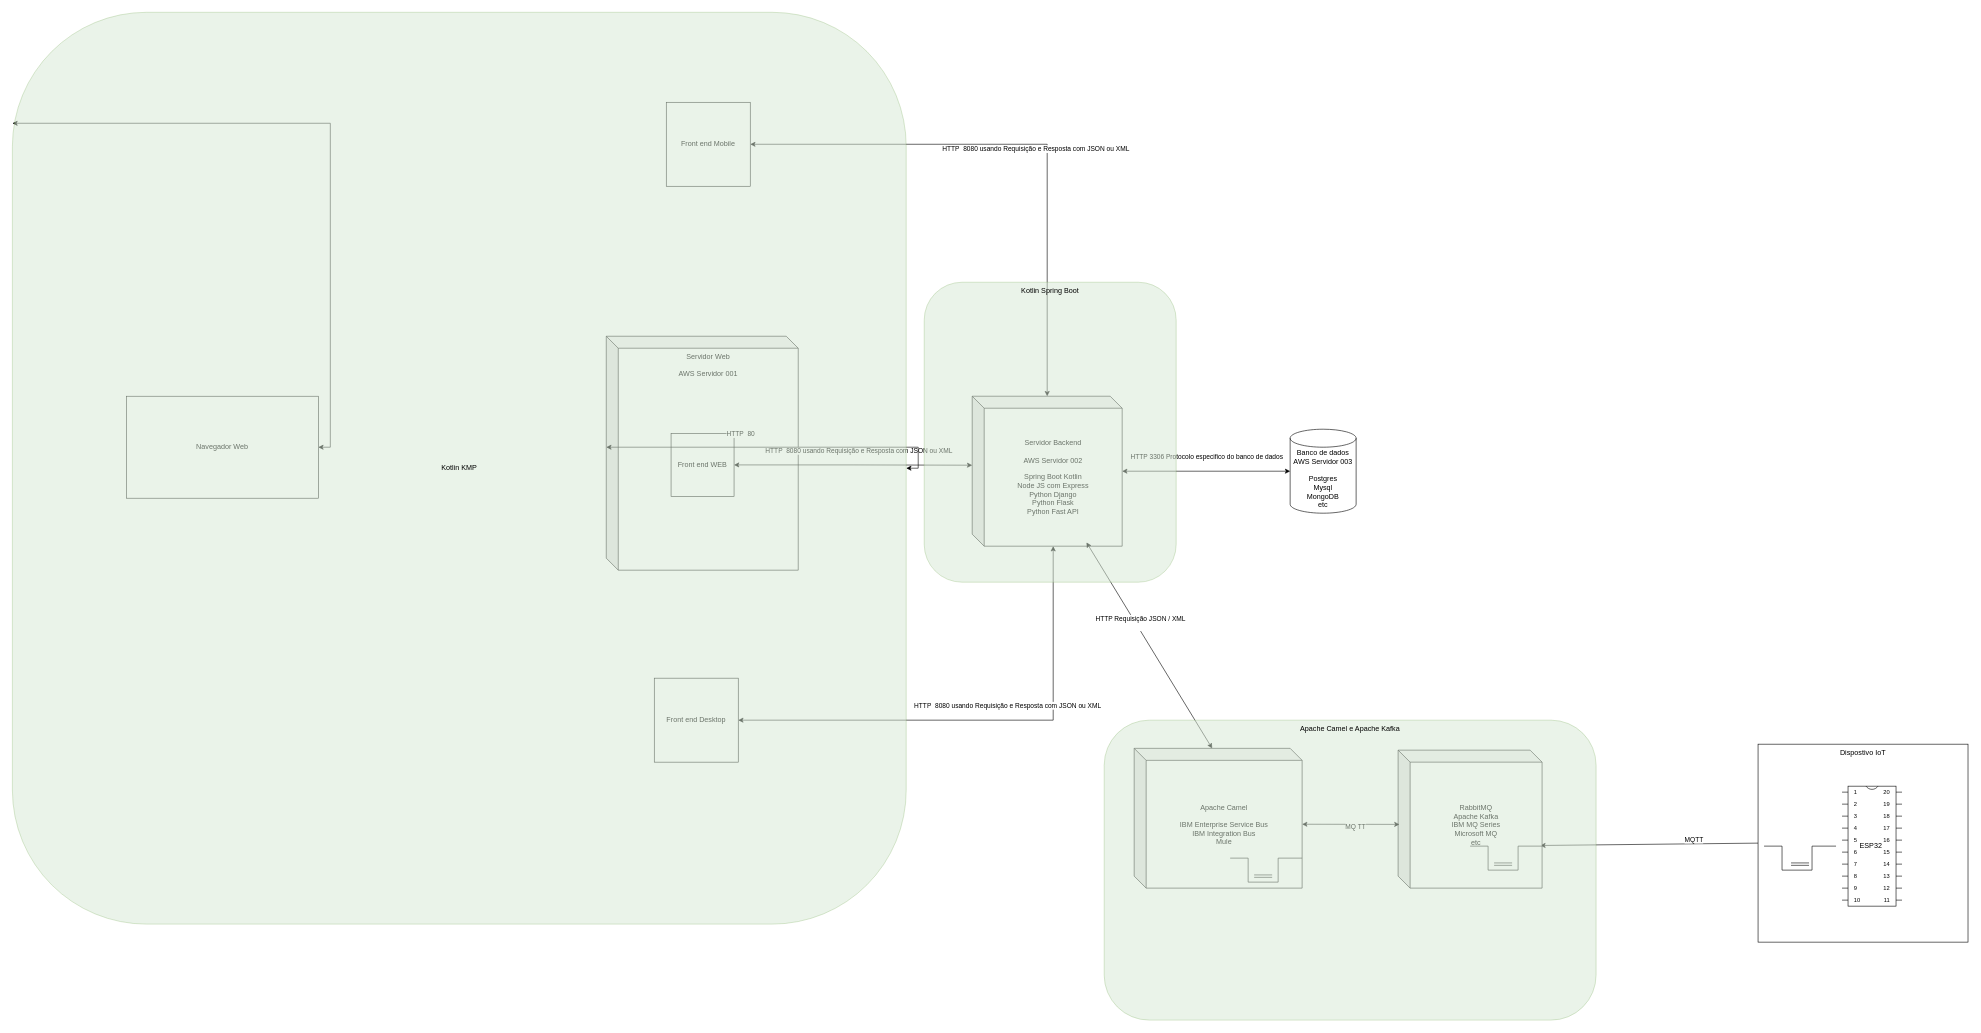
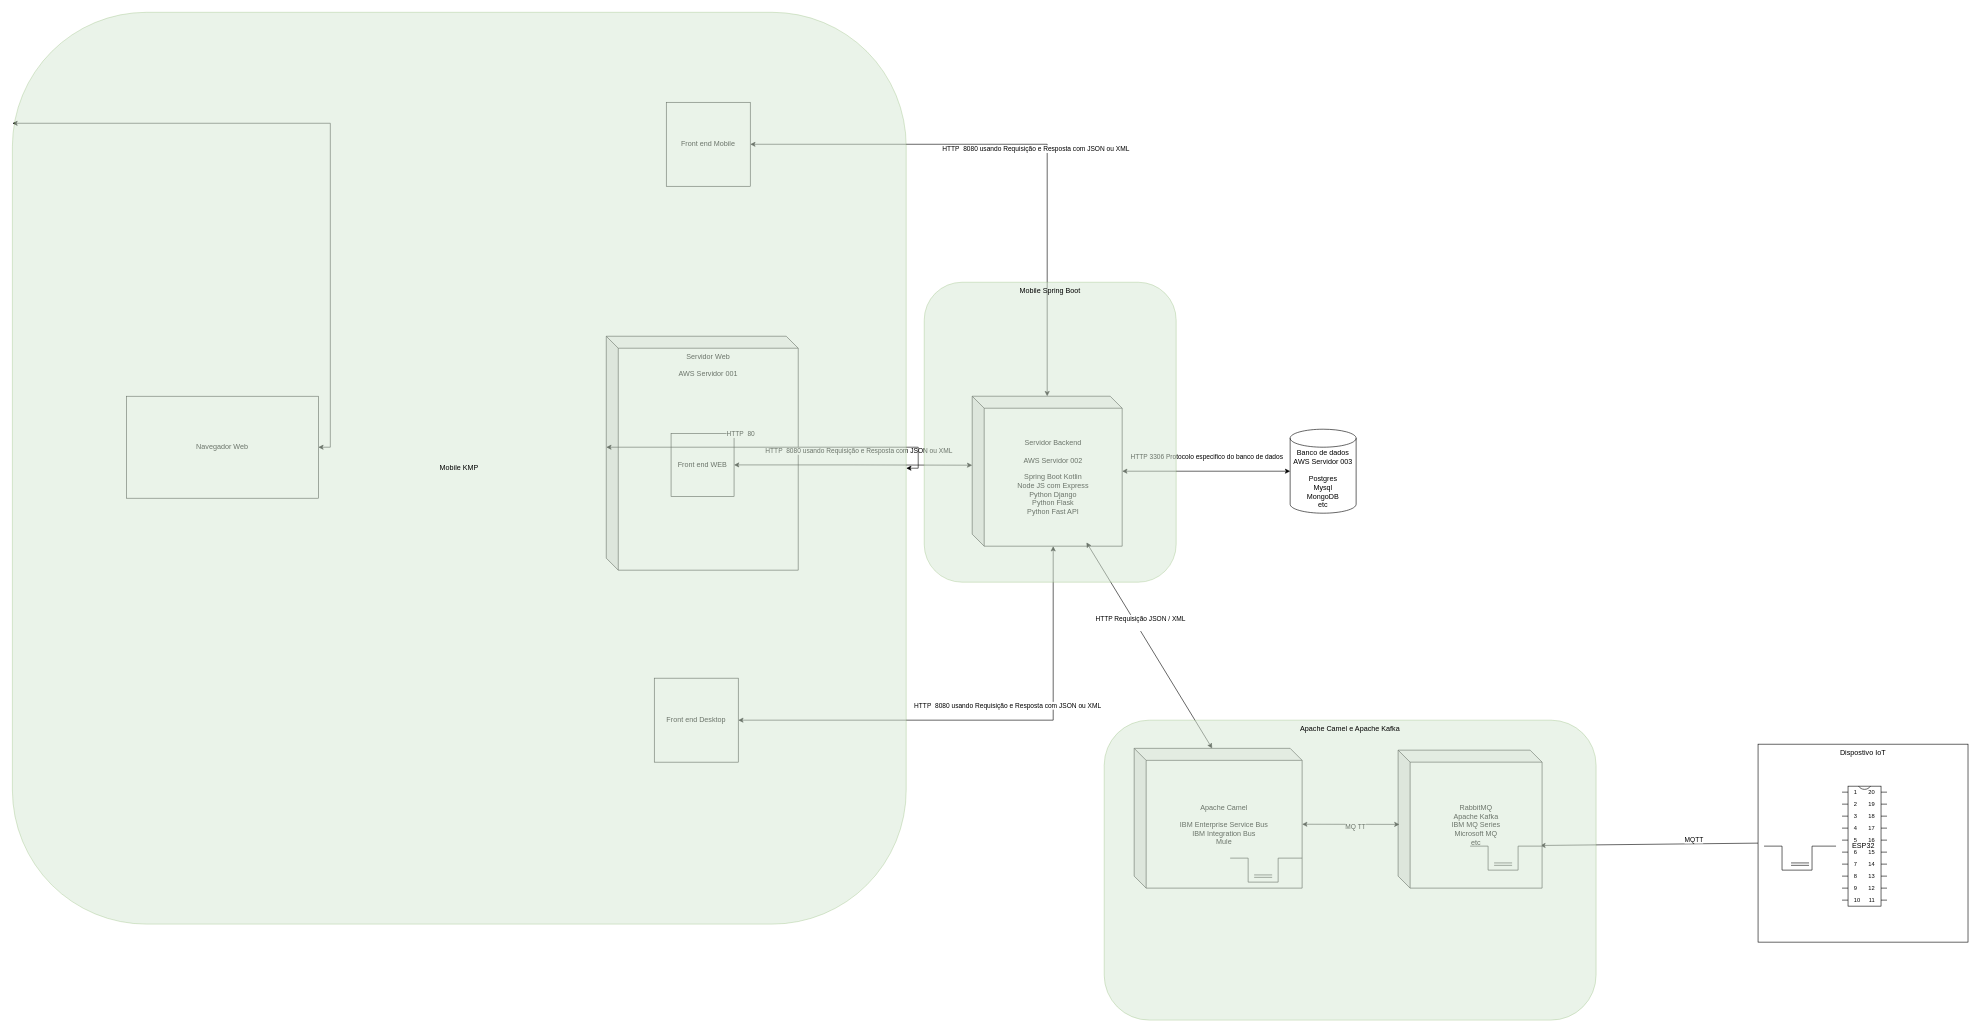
(1050, 291) -> (1050, 291)
(459, 468) -> (459, 468)
(1872, 846) -> (1865, 846)
